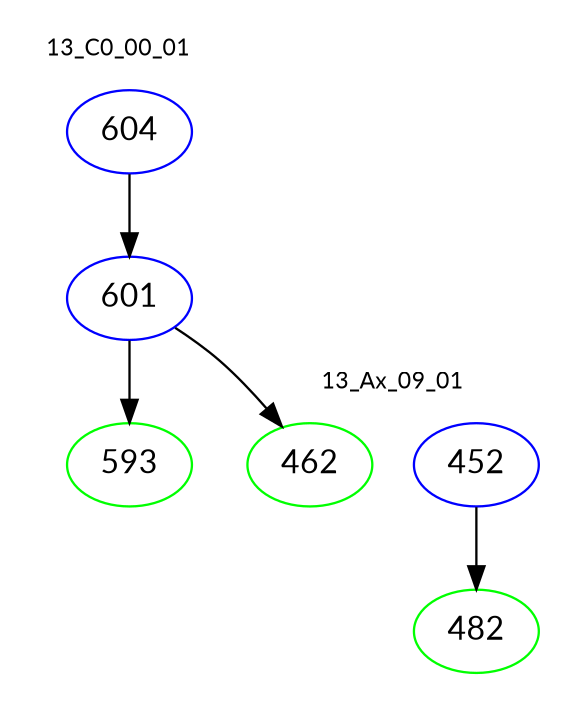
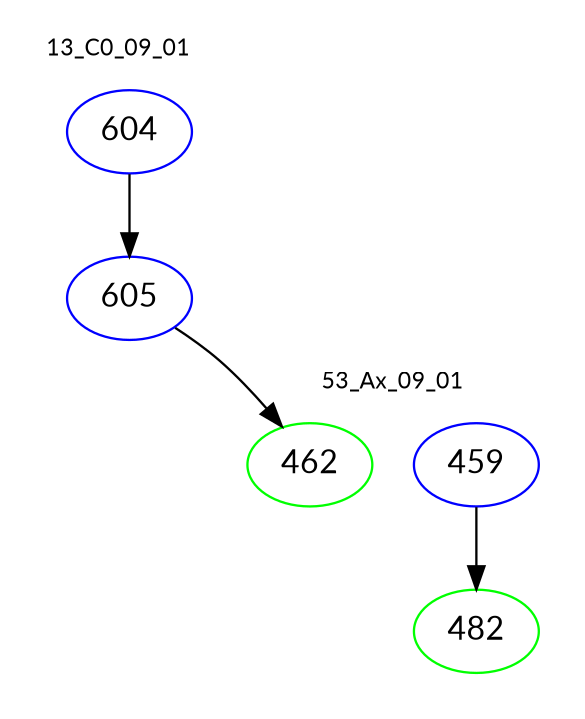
(119, 50) -> (119, 50)
(130, 298) -> (130, 298)
(393, 383) -> (393, 383)
(130, 465) -> none
(476, 465) -> (476, 465)
